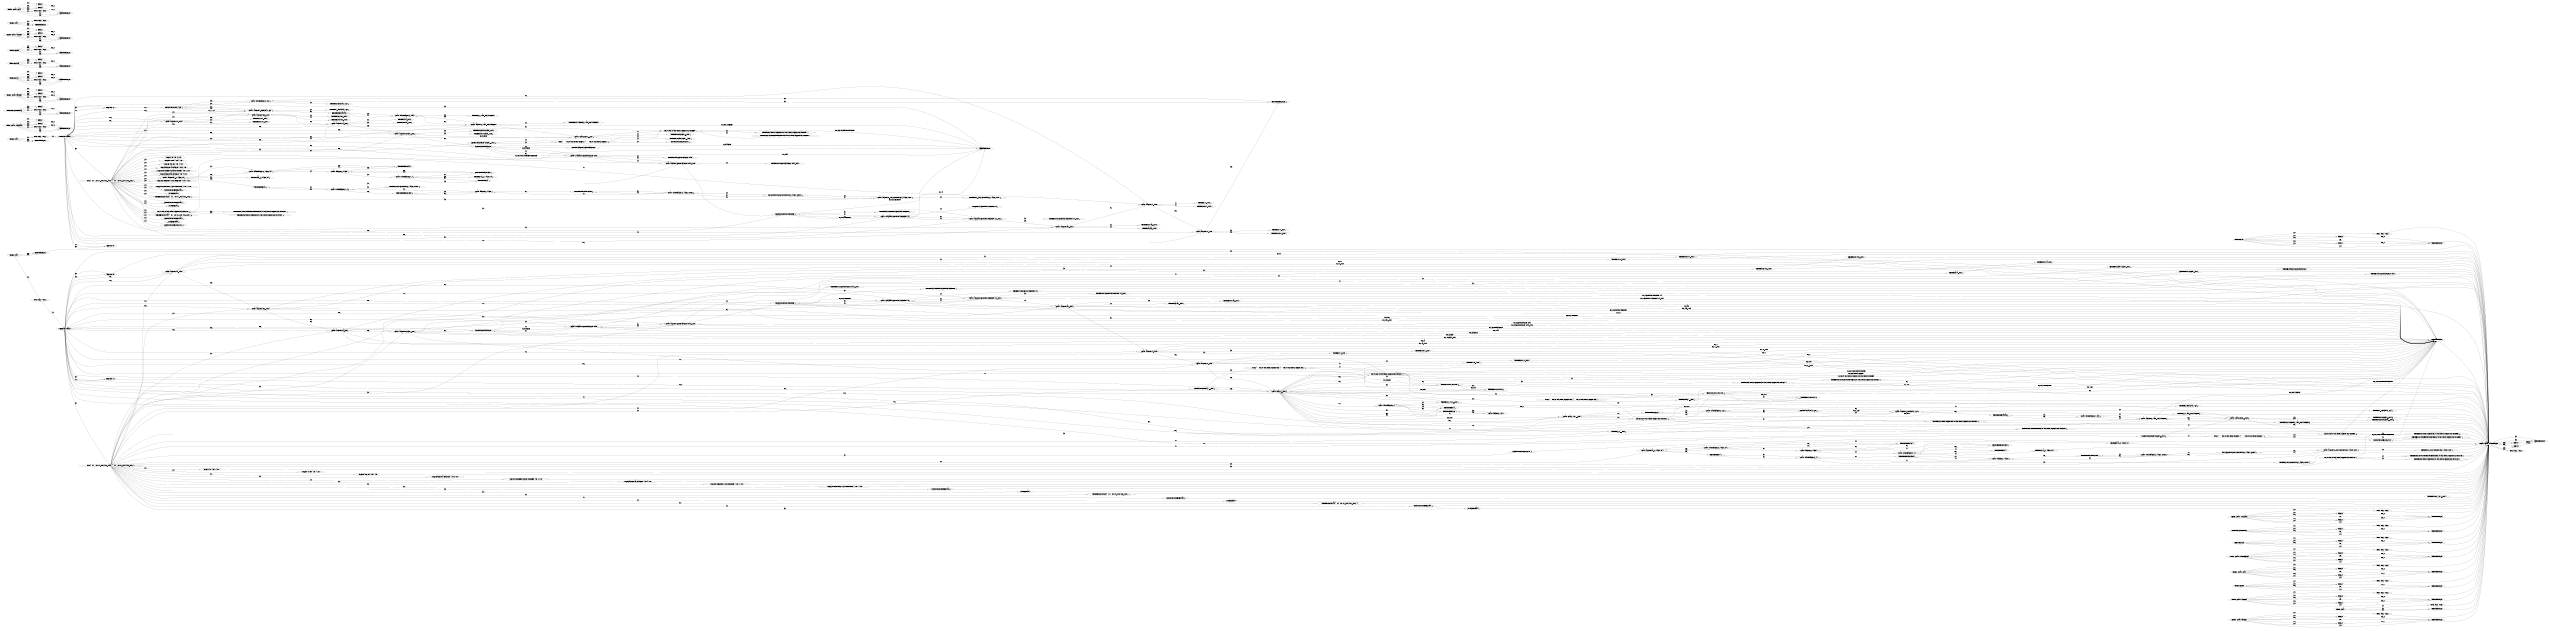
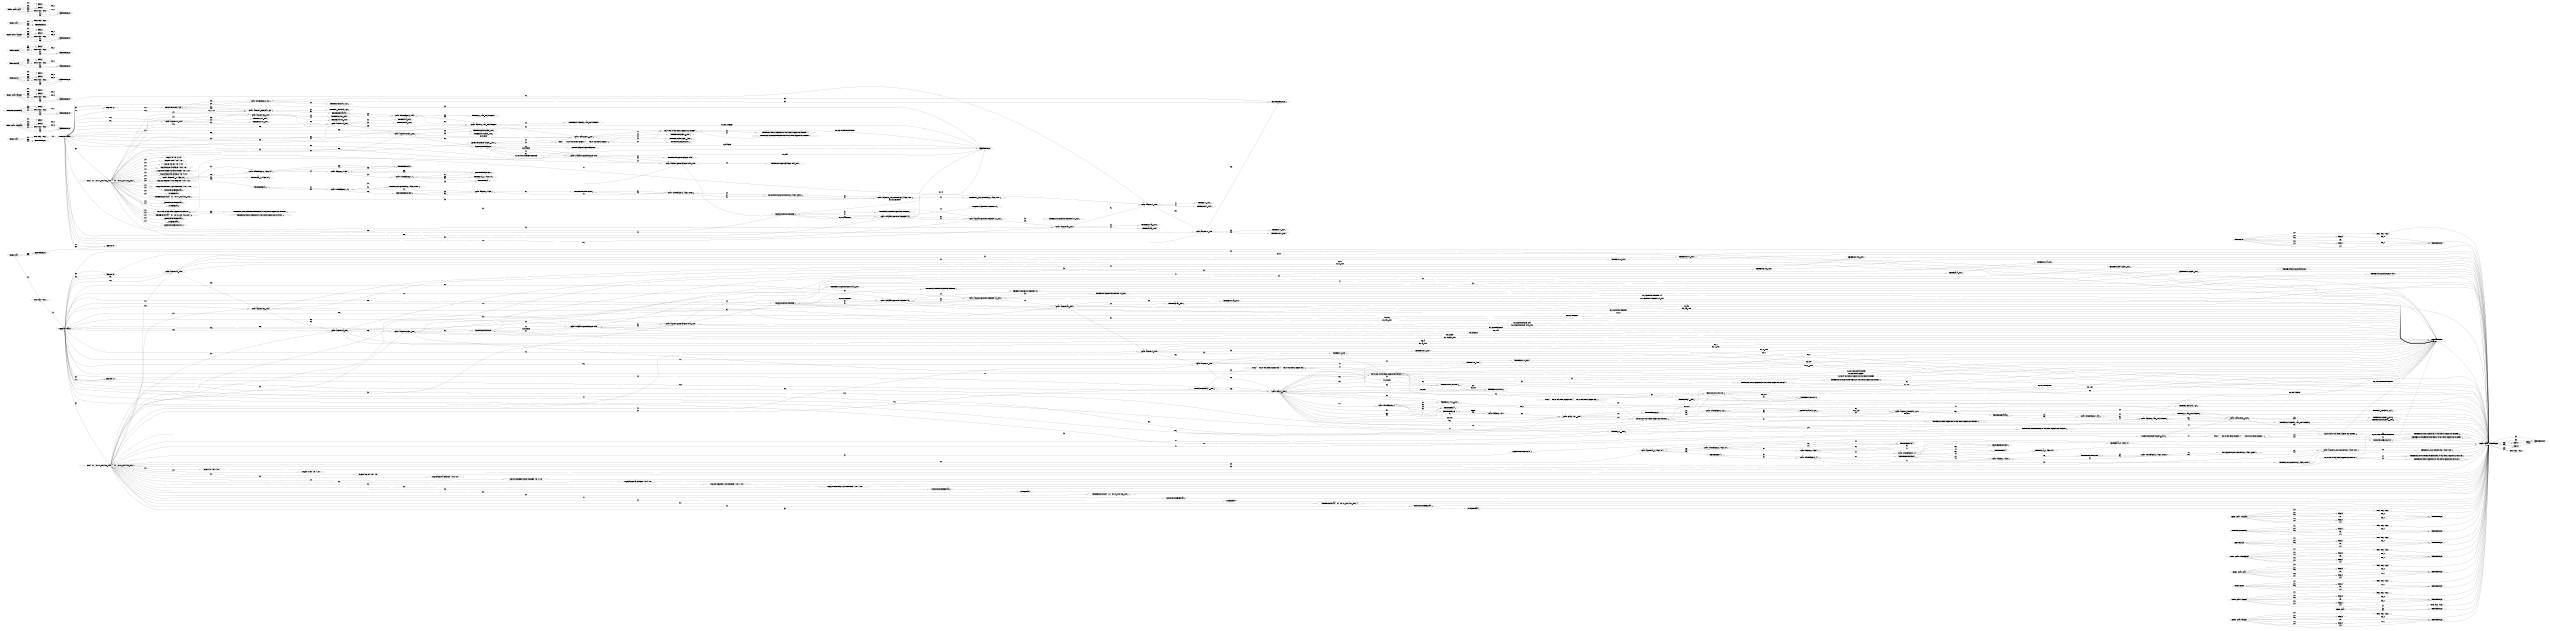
(1483, 400) -> none
(1473, 411) -> (1473, 411)
none -> (1533, 415)
(2437, 497) -> none
